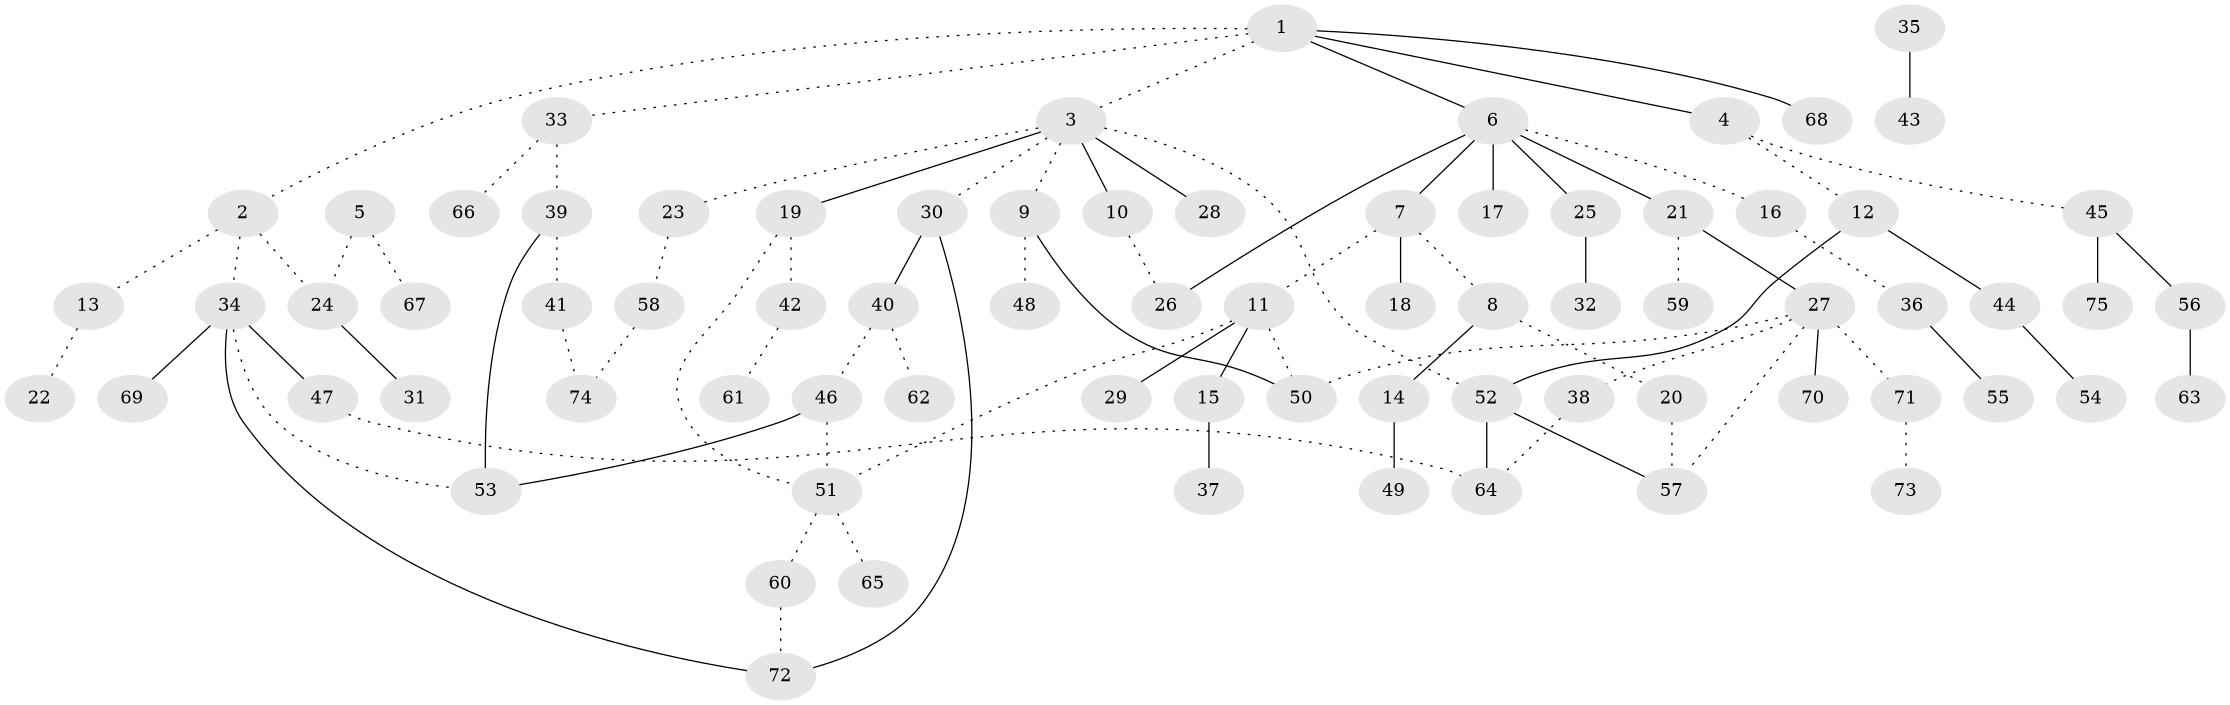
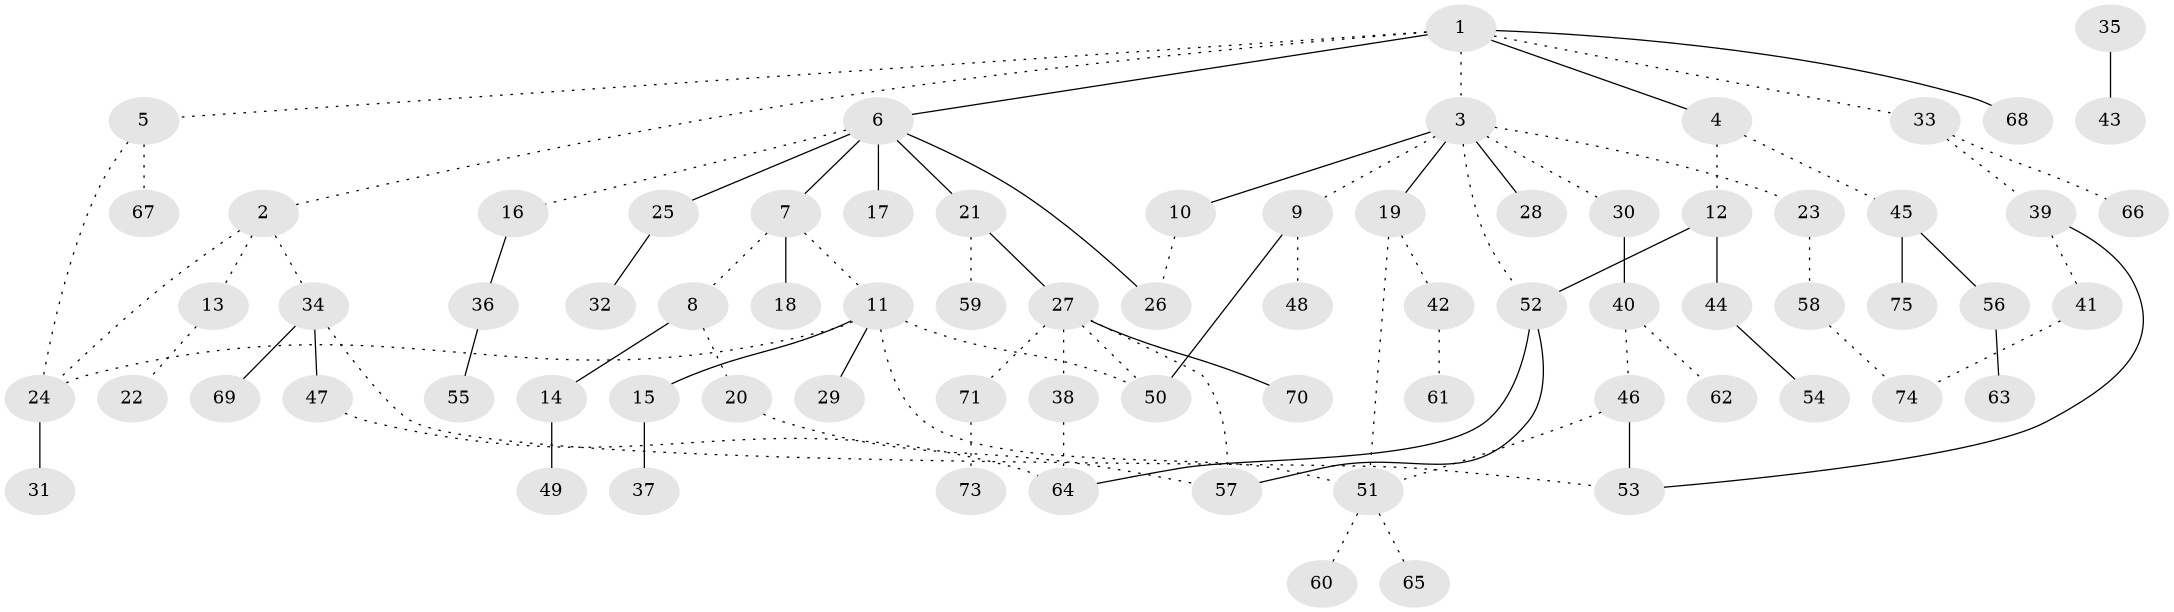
none -> (803, 75)
(1842, 260) -> (498, 260)
none -> (459, 352)
(781, 676) -> none
